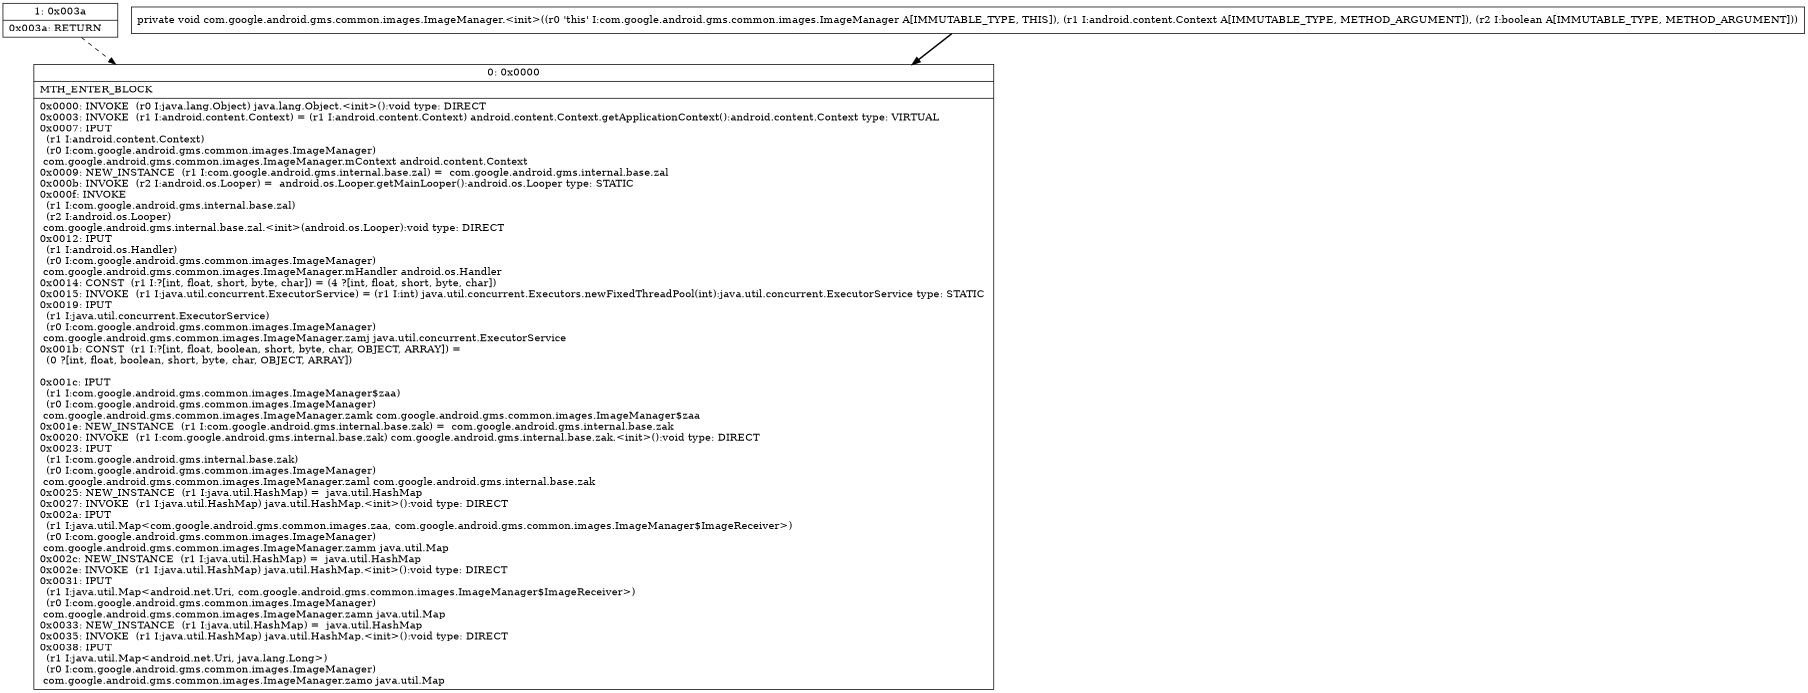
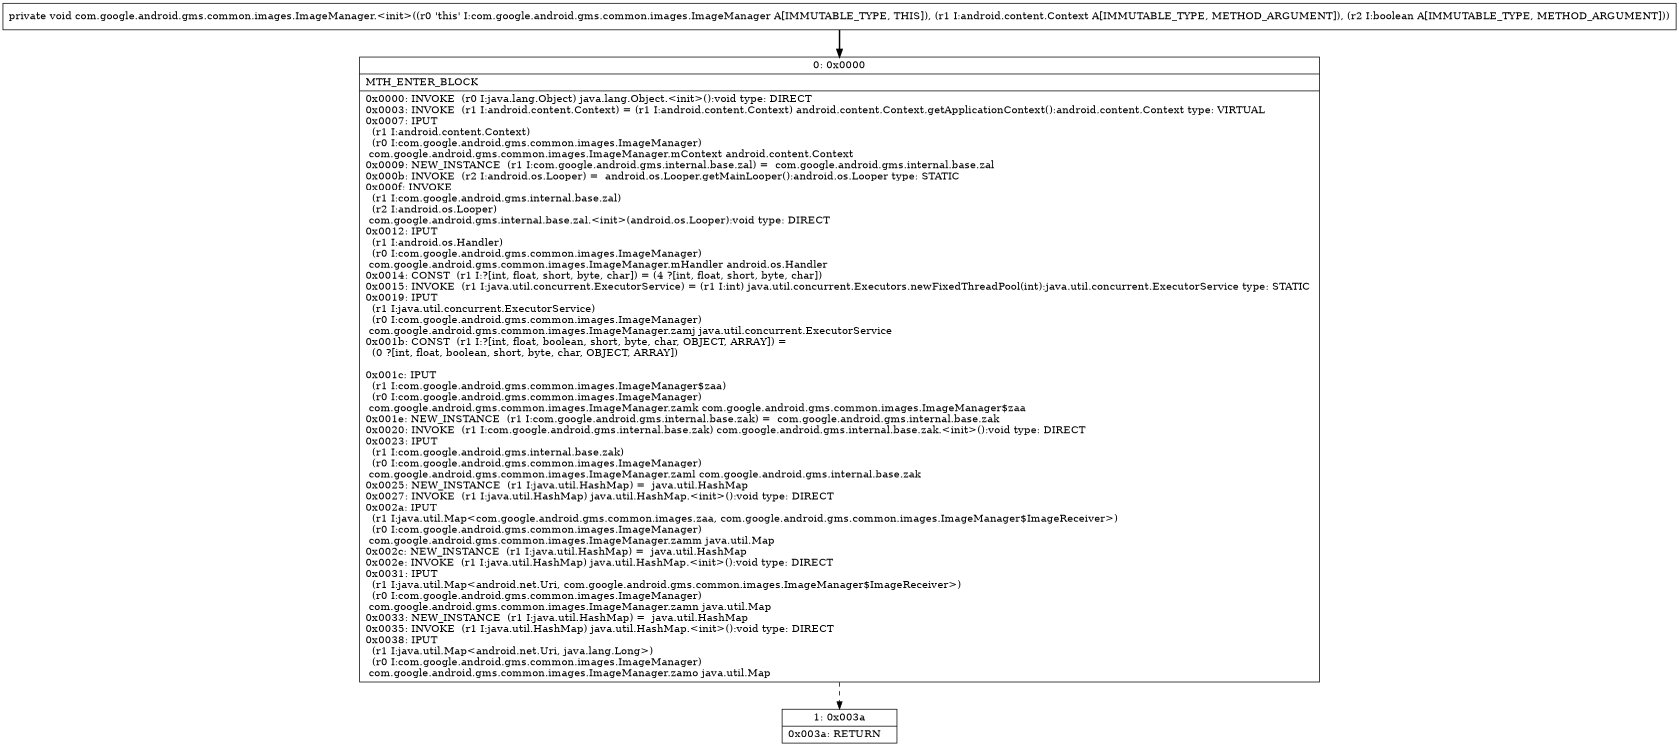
(96, 49) -> (840, 692)
